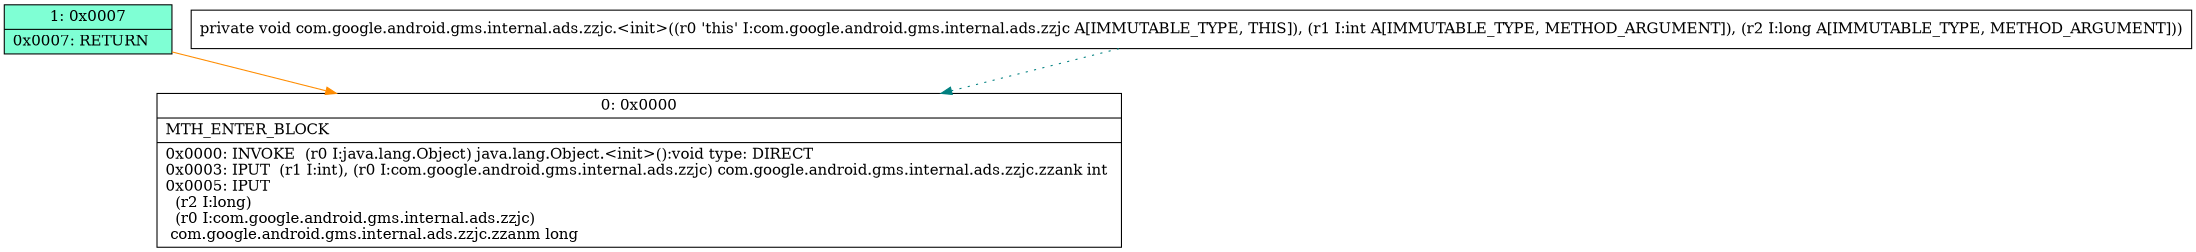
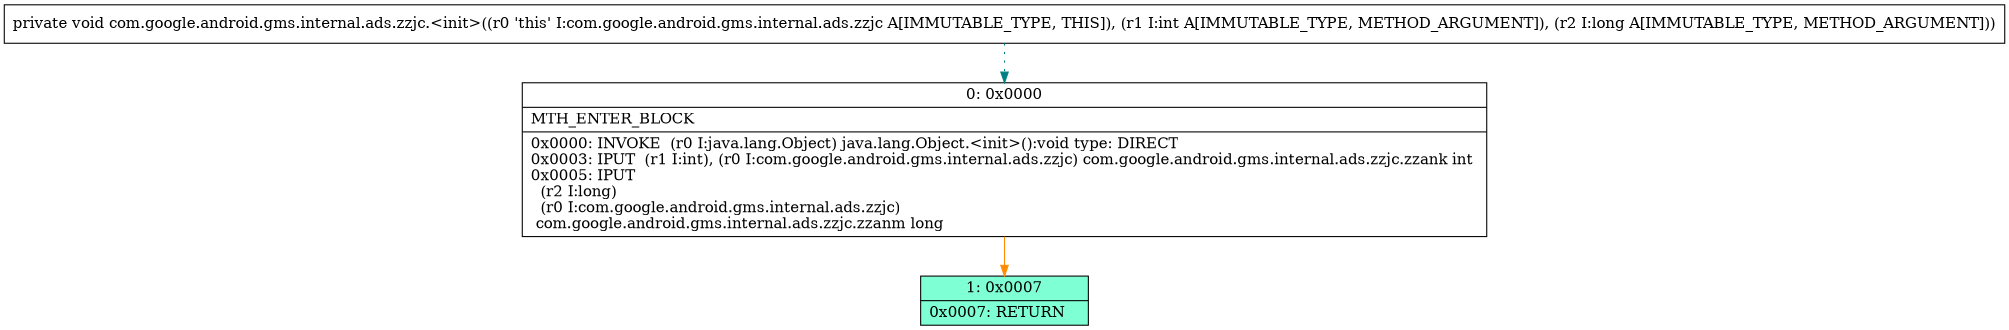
(249, 71) -> (1005, 251)
